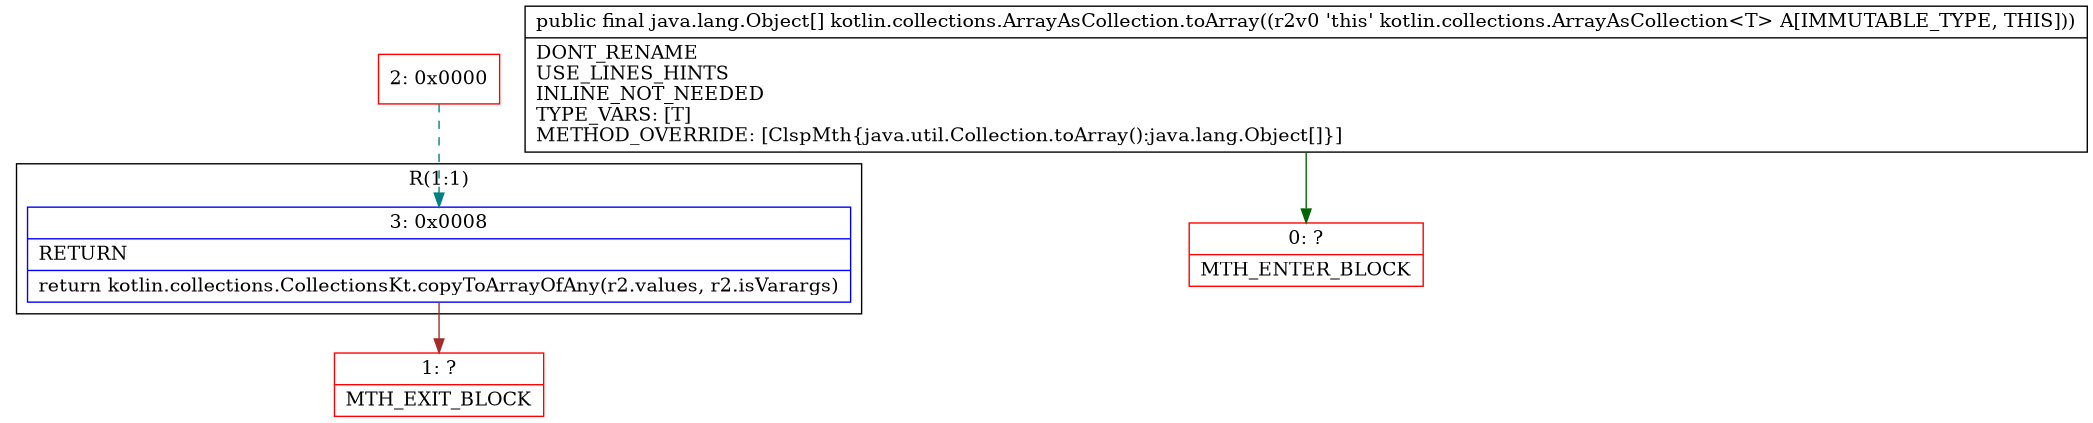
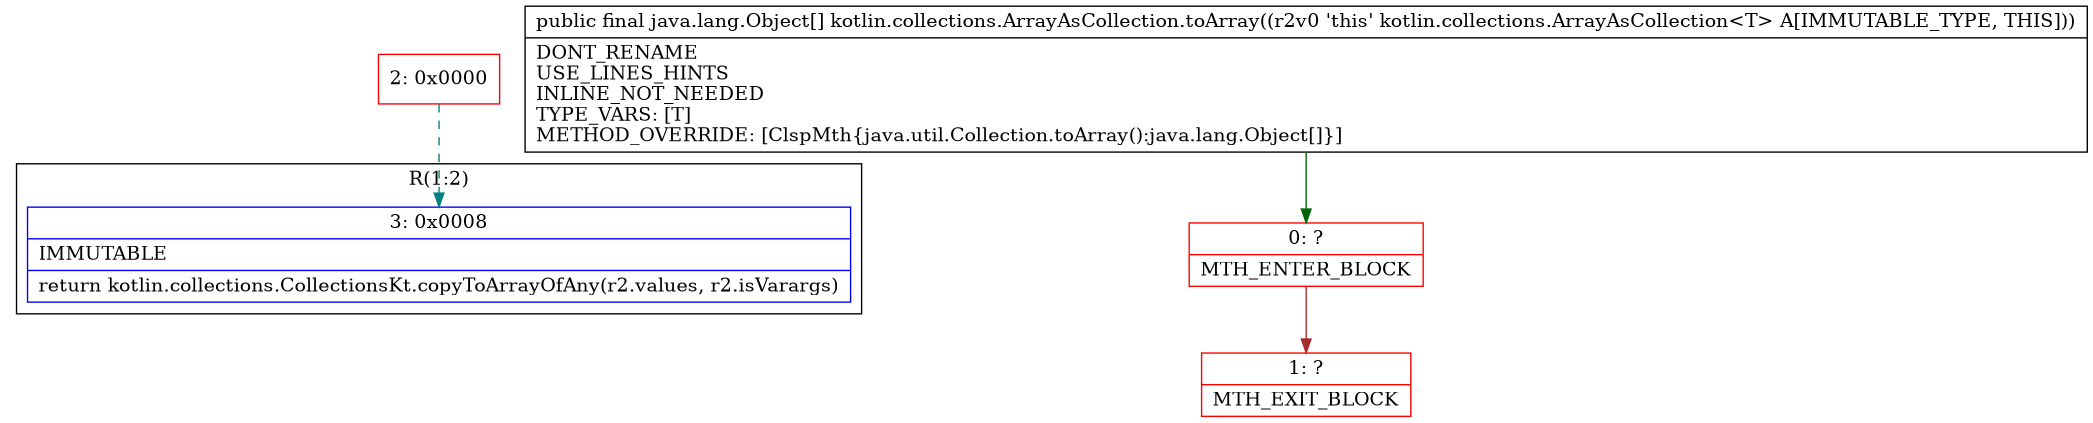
(439, 180) -> (439, 180)
(83, 254) -> (103, 254)
(439, 322) -> (1306, 313)
